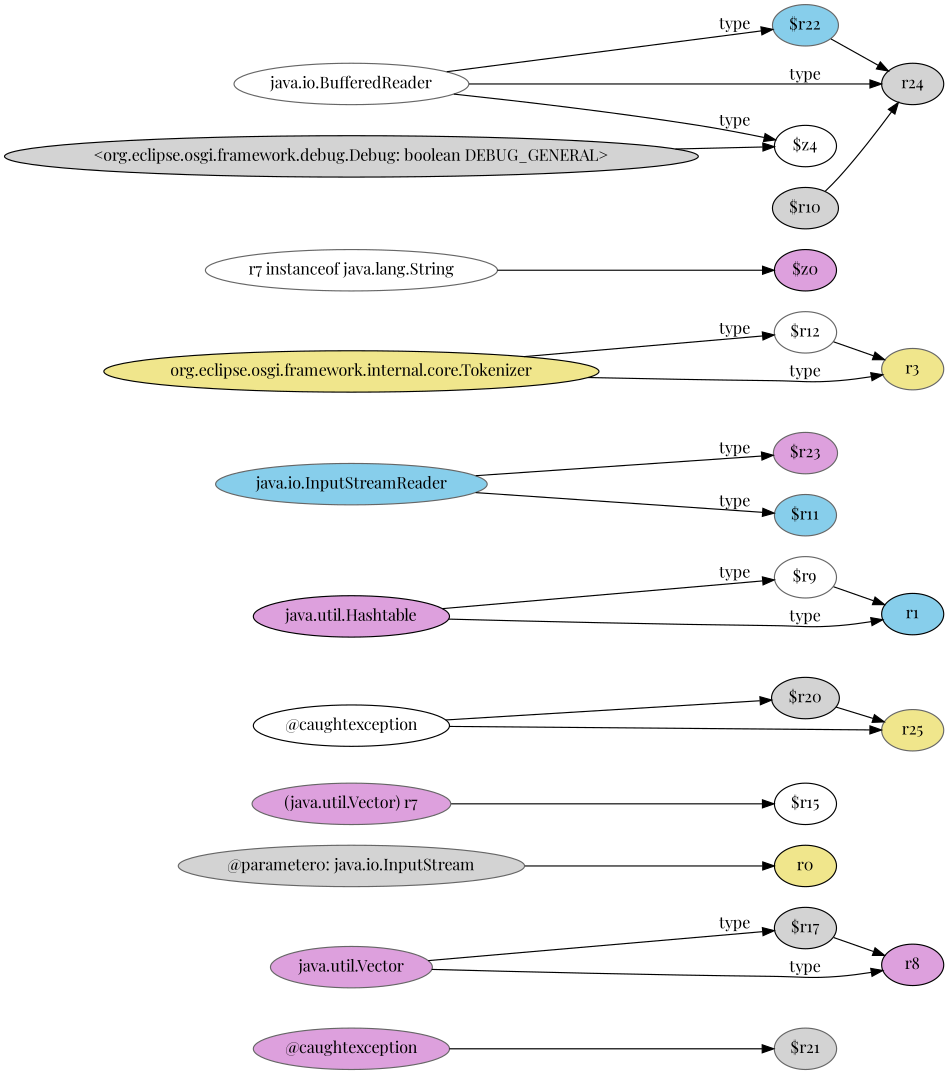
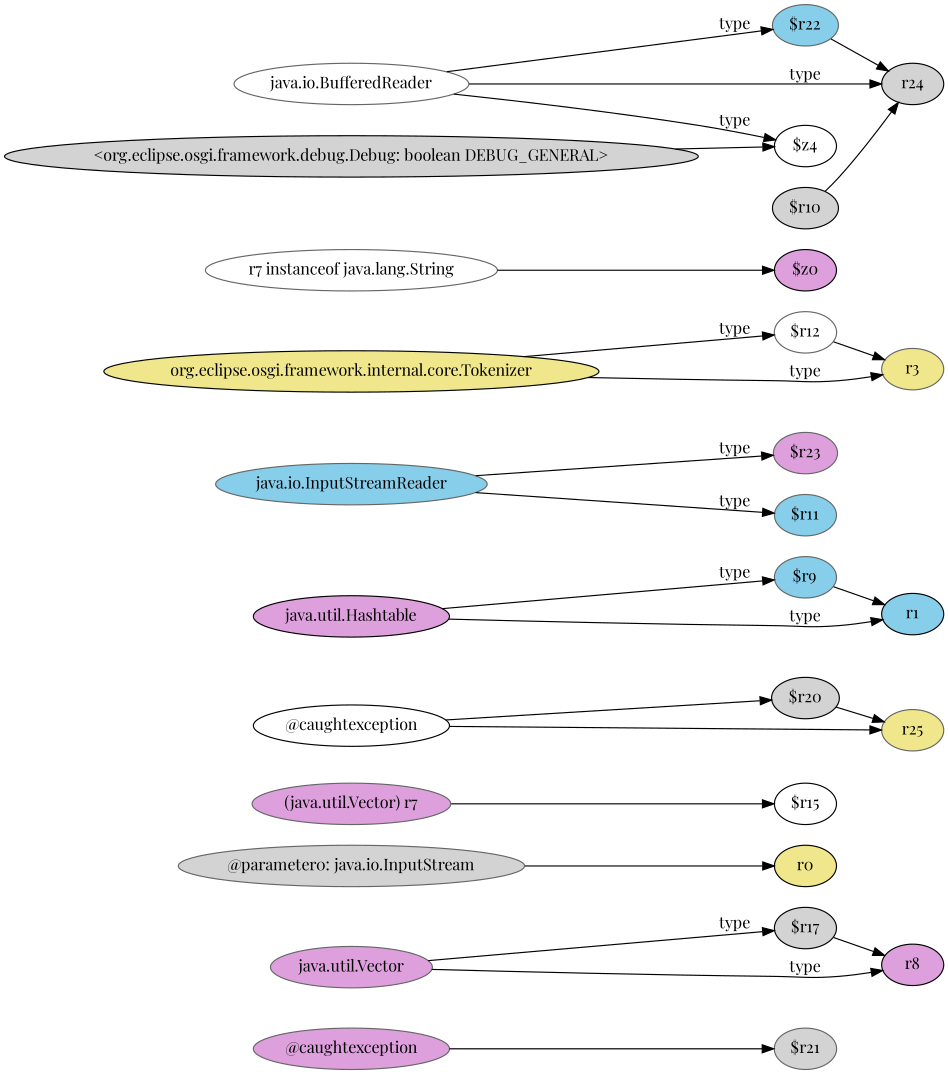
(805, 577) -> (805, 577)
